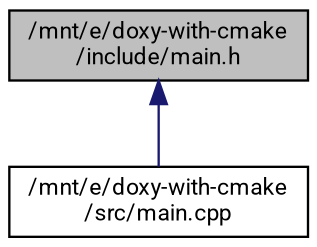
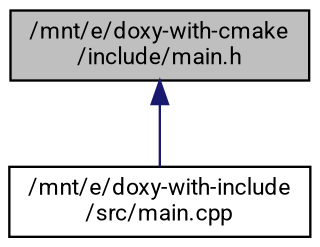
(159, 202) -> (160, 202)
